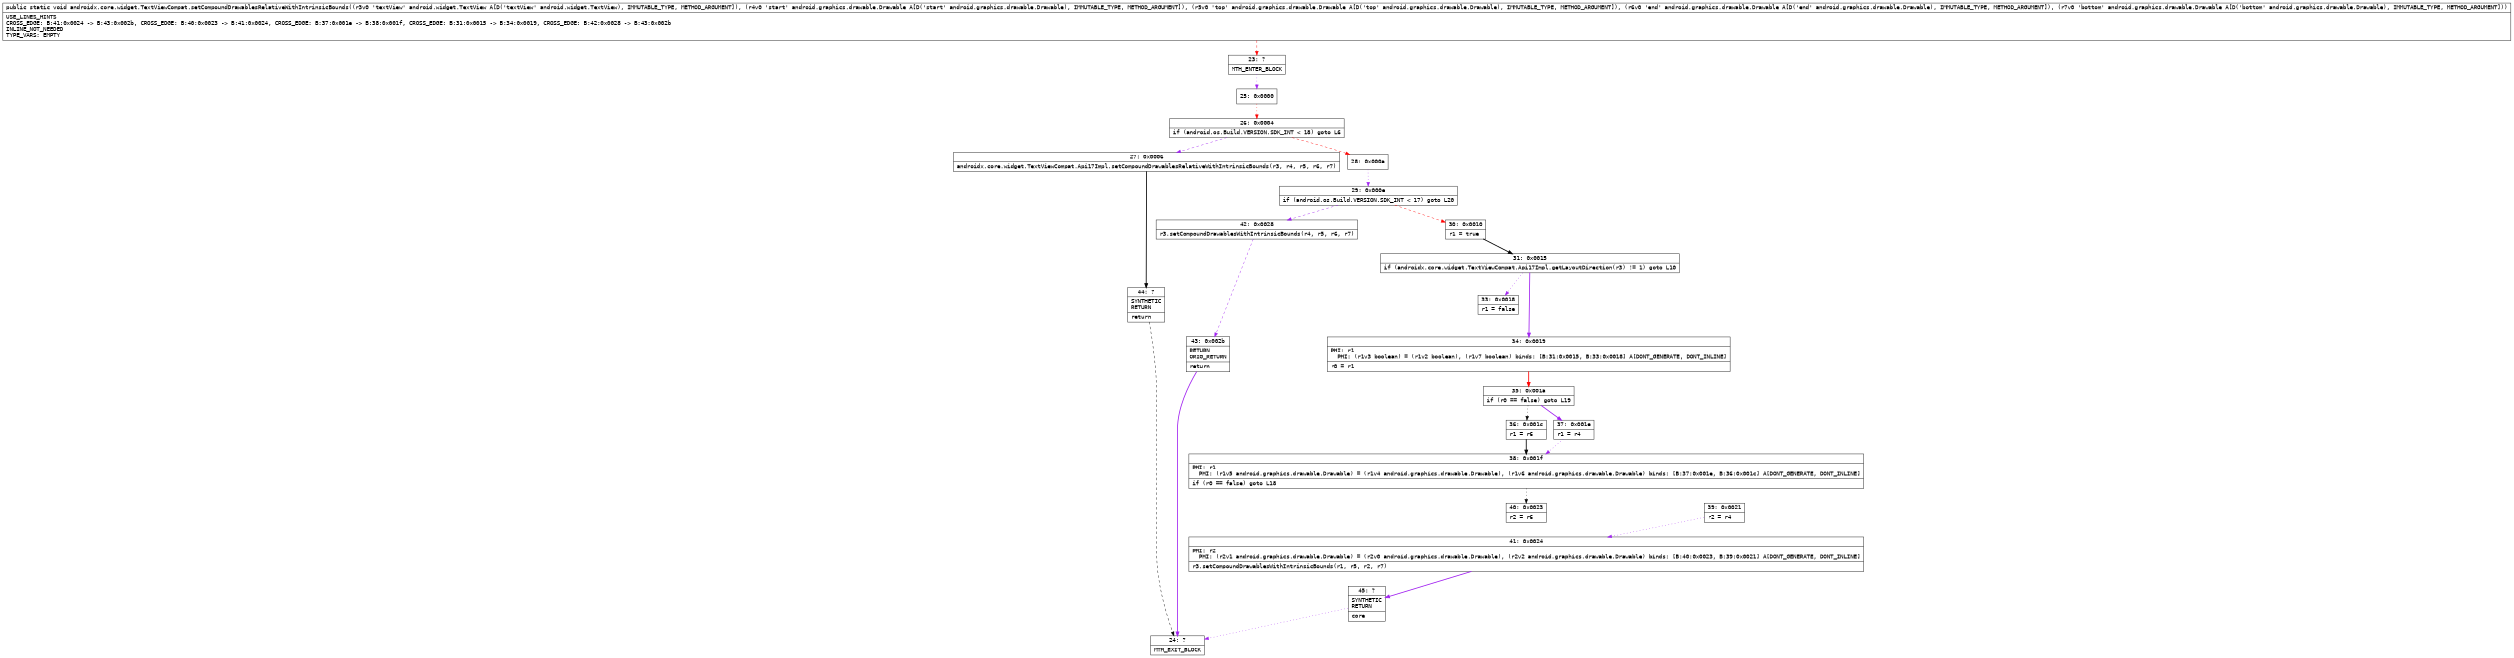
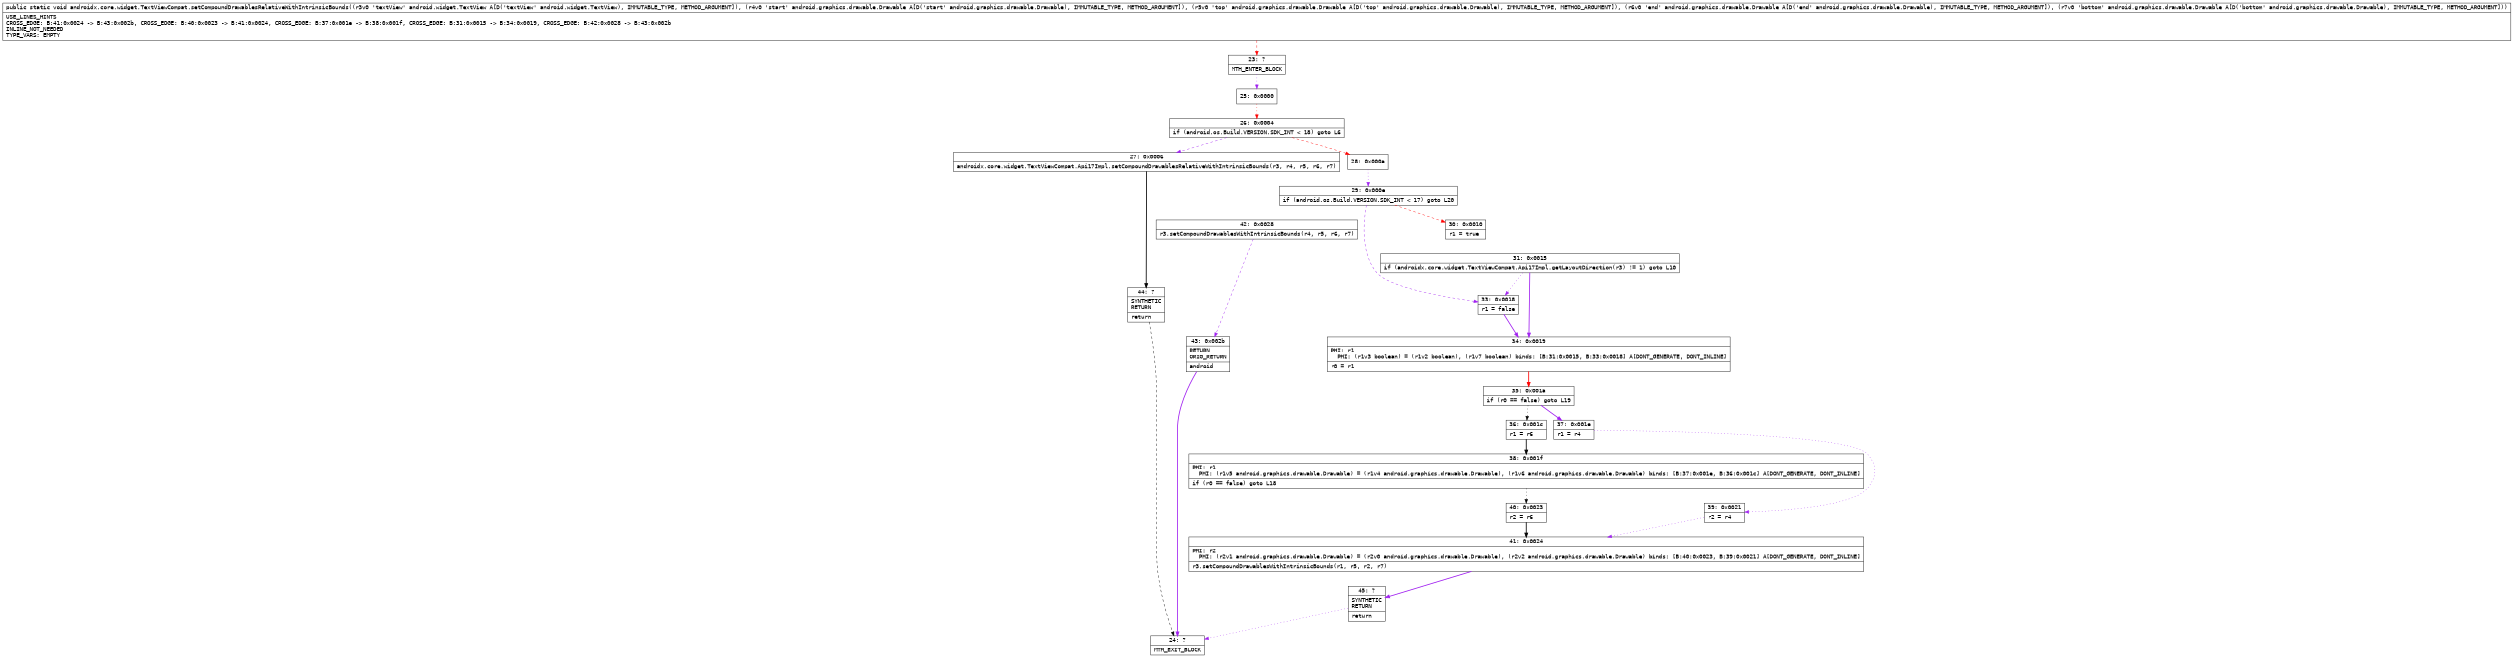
(1315, 212) -> (1390, 281)
(1496, 245) -> none
none -> (1510, 324)
(1200, 367) -> (1201, 367)
(1556, 445) -> (1812, 440)
none -> (1526, 528)
(1358, 616) -> (1362, 616)
